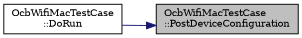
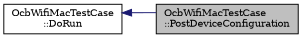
(134, 25) -> (144, 13)
